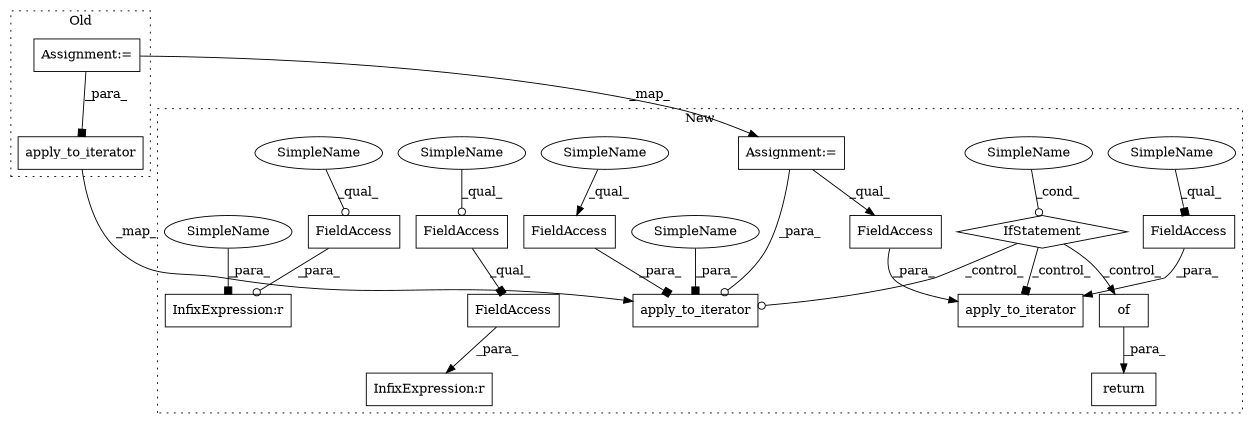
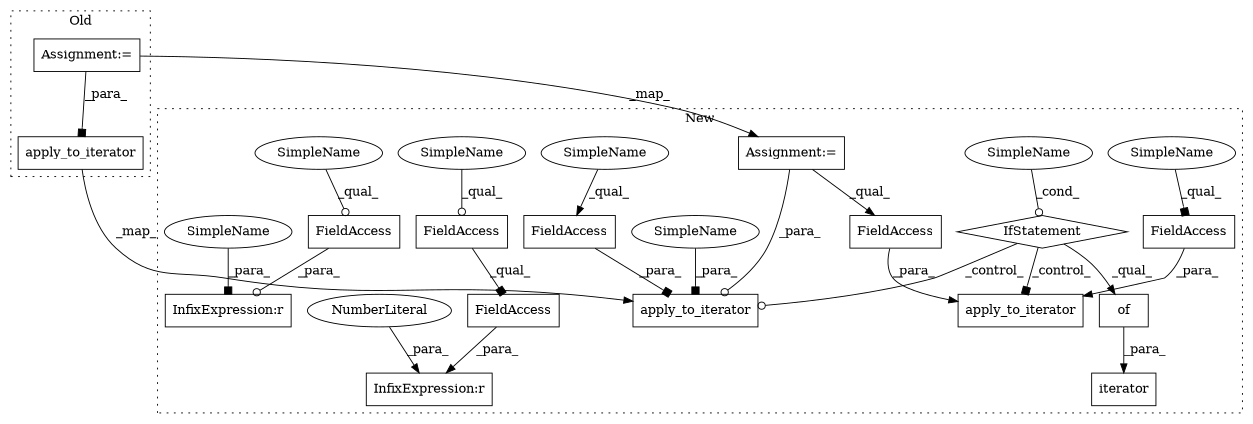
(1132, 271) -> (1132, 271)
none -> (379, 311)
(1124, 389) -> (1124, 389)
